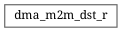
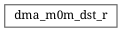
(61, 16) -> (61, 16)
